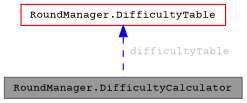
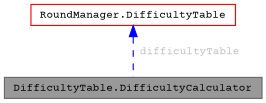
(123, 88) -> (133, 88)
